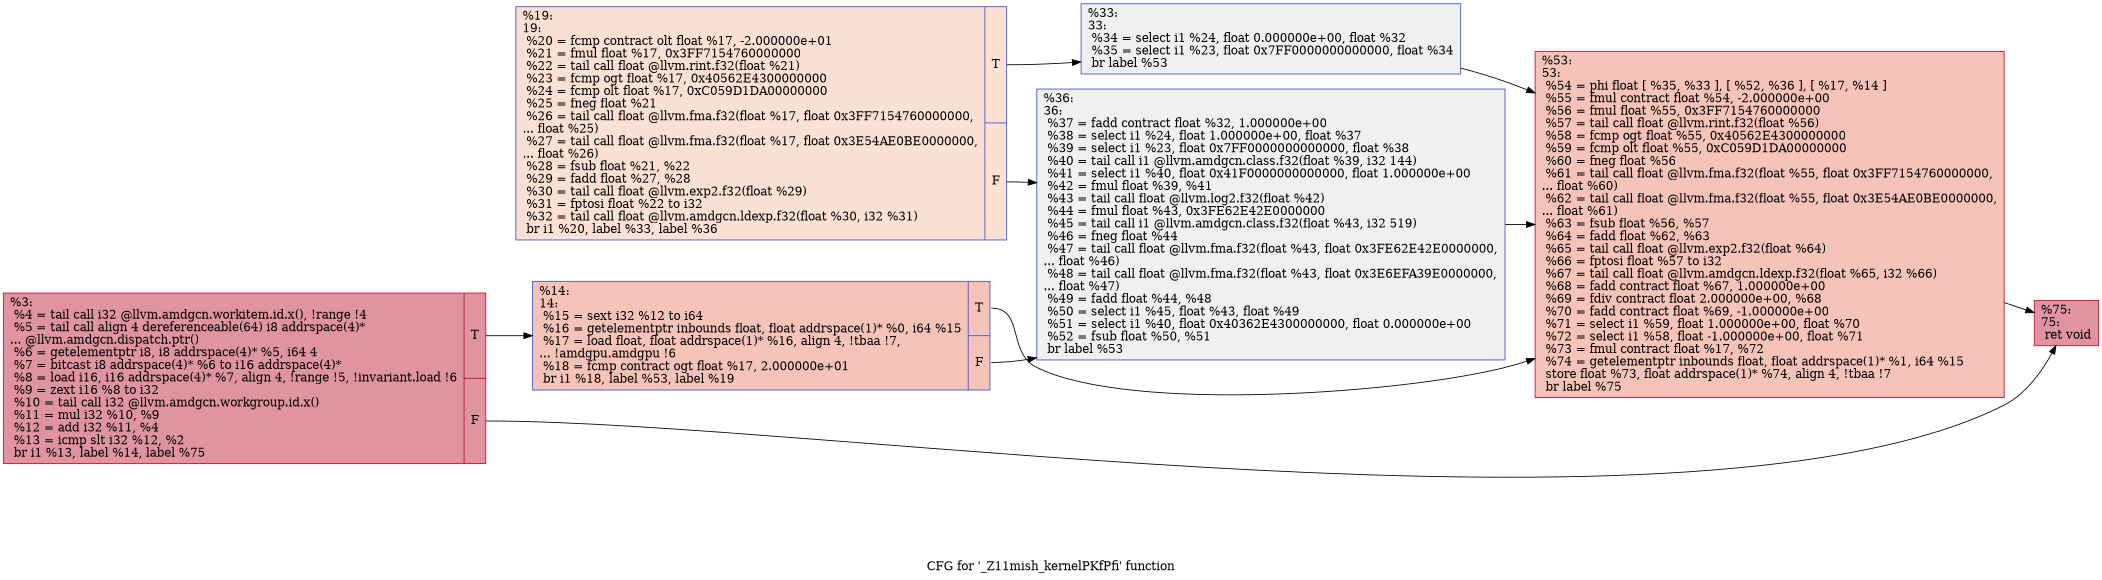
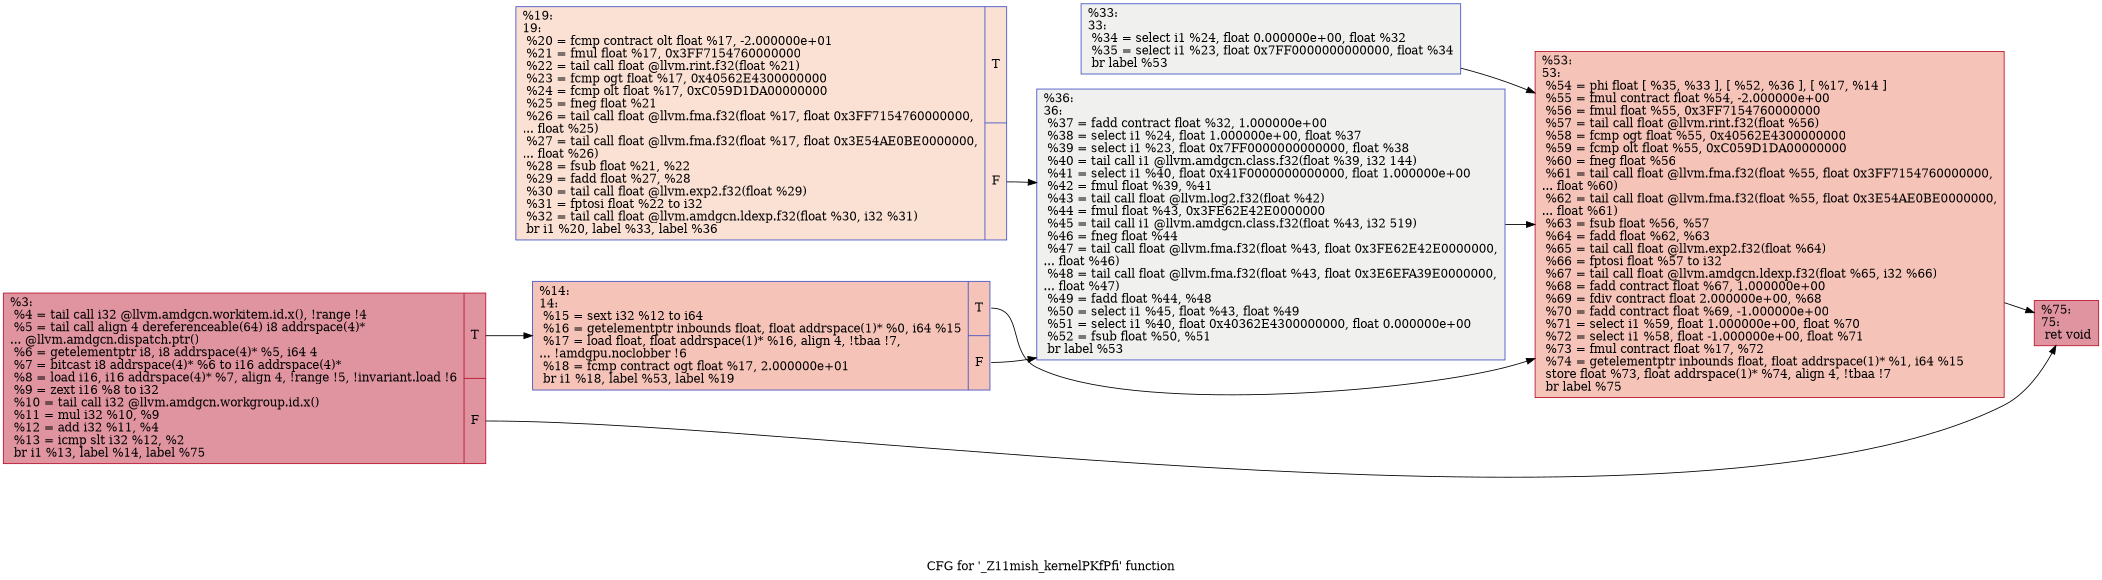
(1040, 64) -> none
(608, 354) -> (613, 354)
